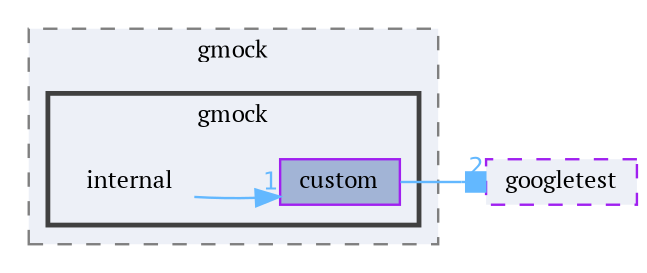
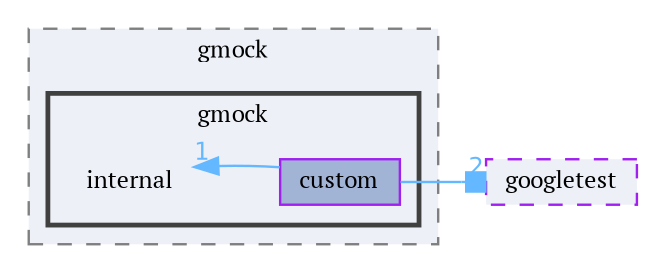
(225, 198) -> (249, 166)
